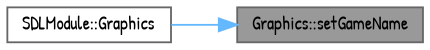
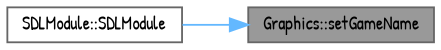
(89, 25) -> (95, 25)
